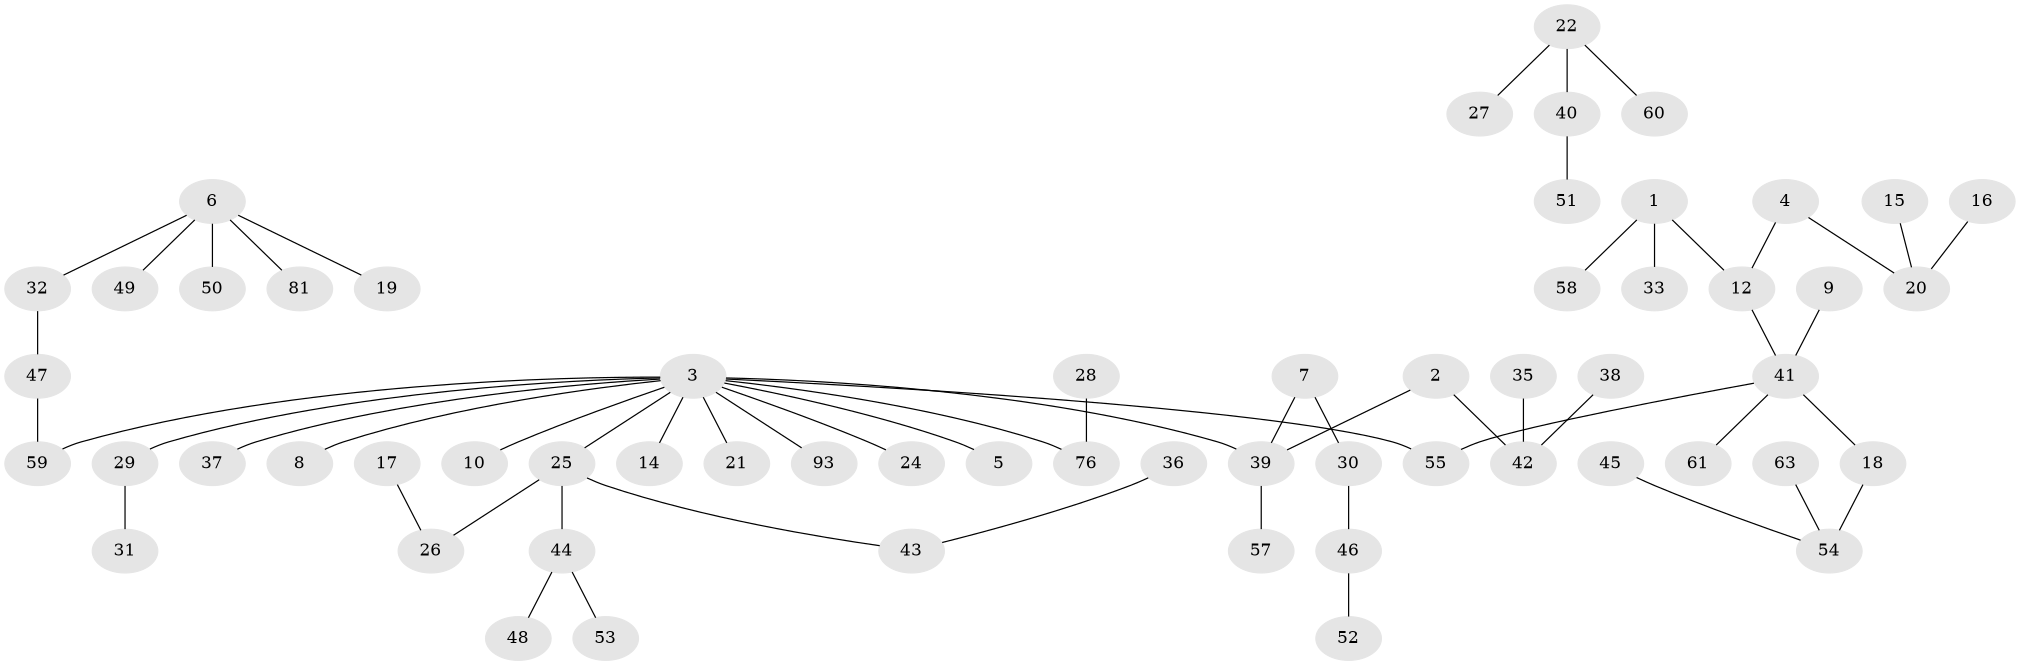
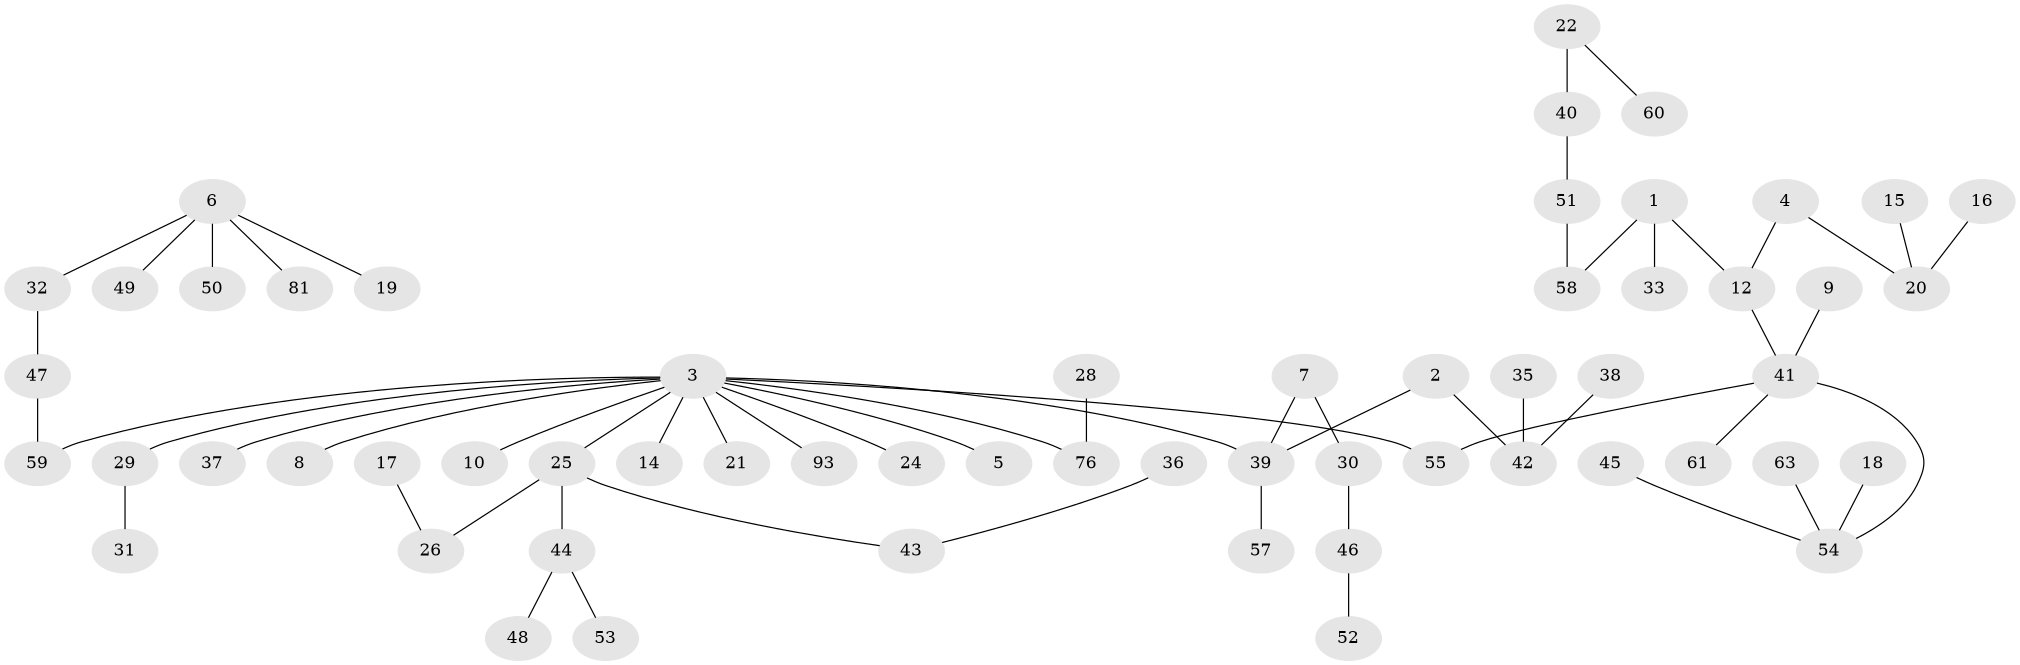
(1480, 114) -> none
none -> (1567, 245)
(1829, 420) -> (1919, 446)
